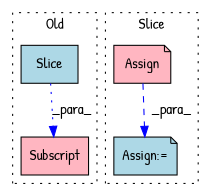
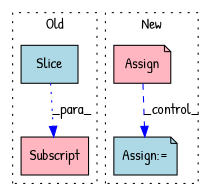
(152, 25) -> (152, 25)
(172, 110) -> (172, 110)
